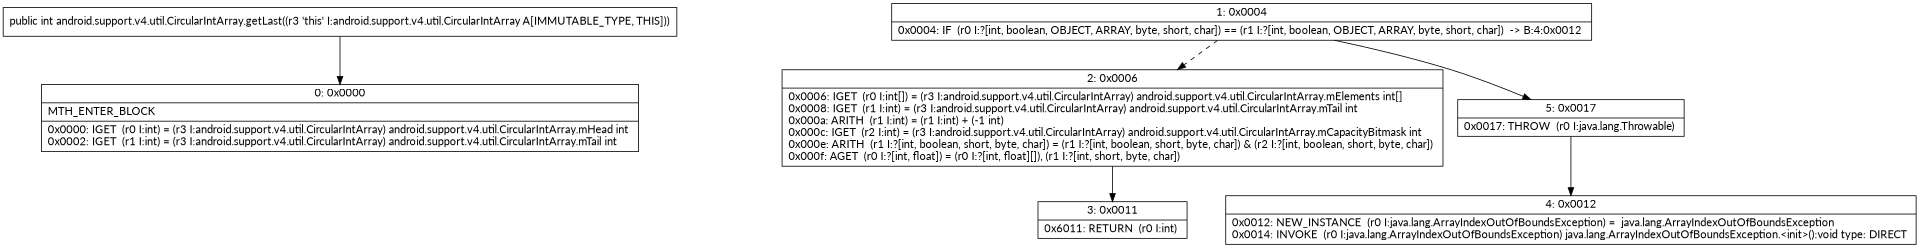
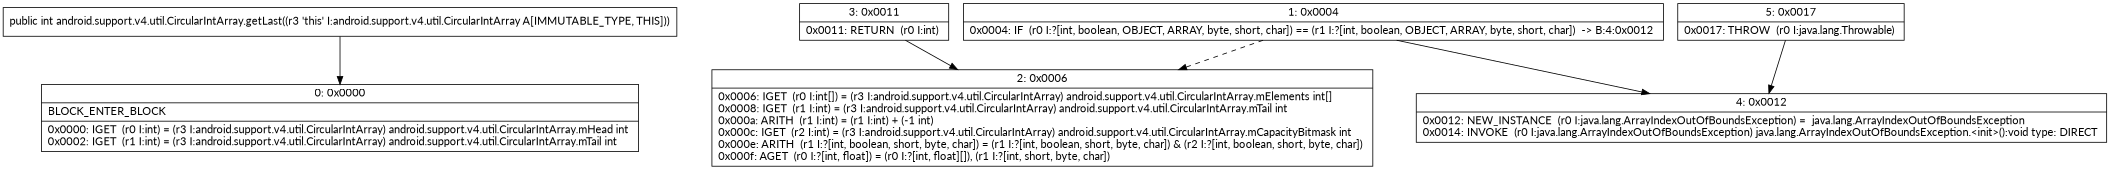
(1430, 64) -> (1519, 66)
(102, 112) -> (107, 112)
(1113, 180) -> (928, 53)
(1113, 229) -> (874, 31)
